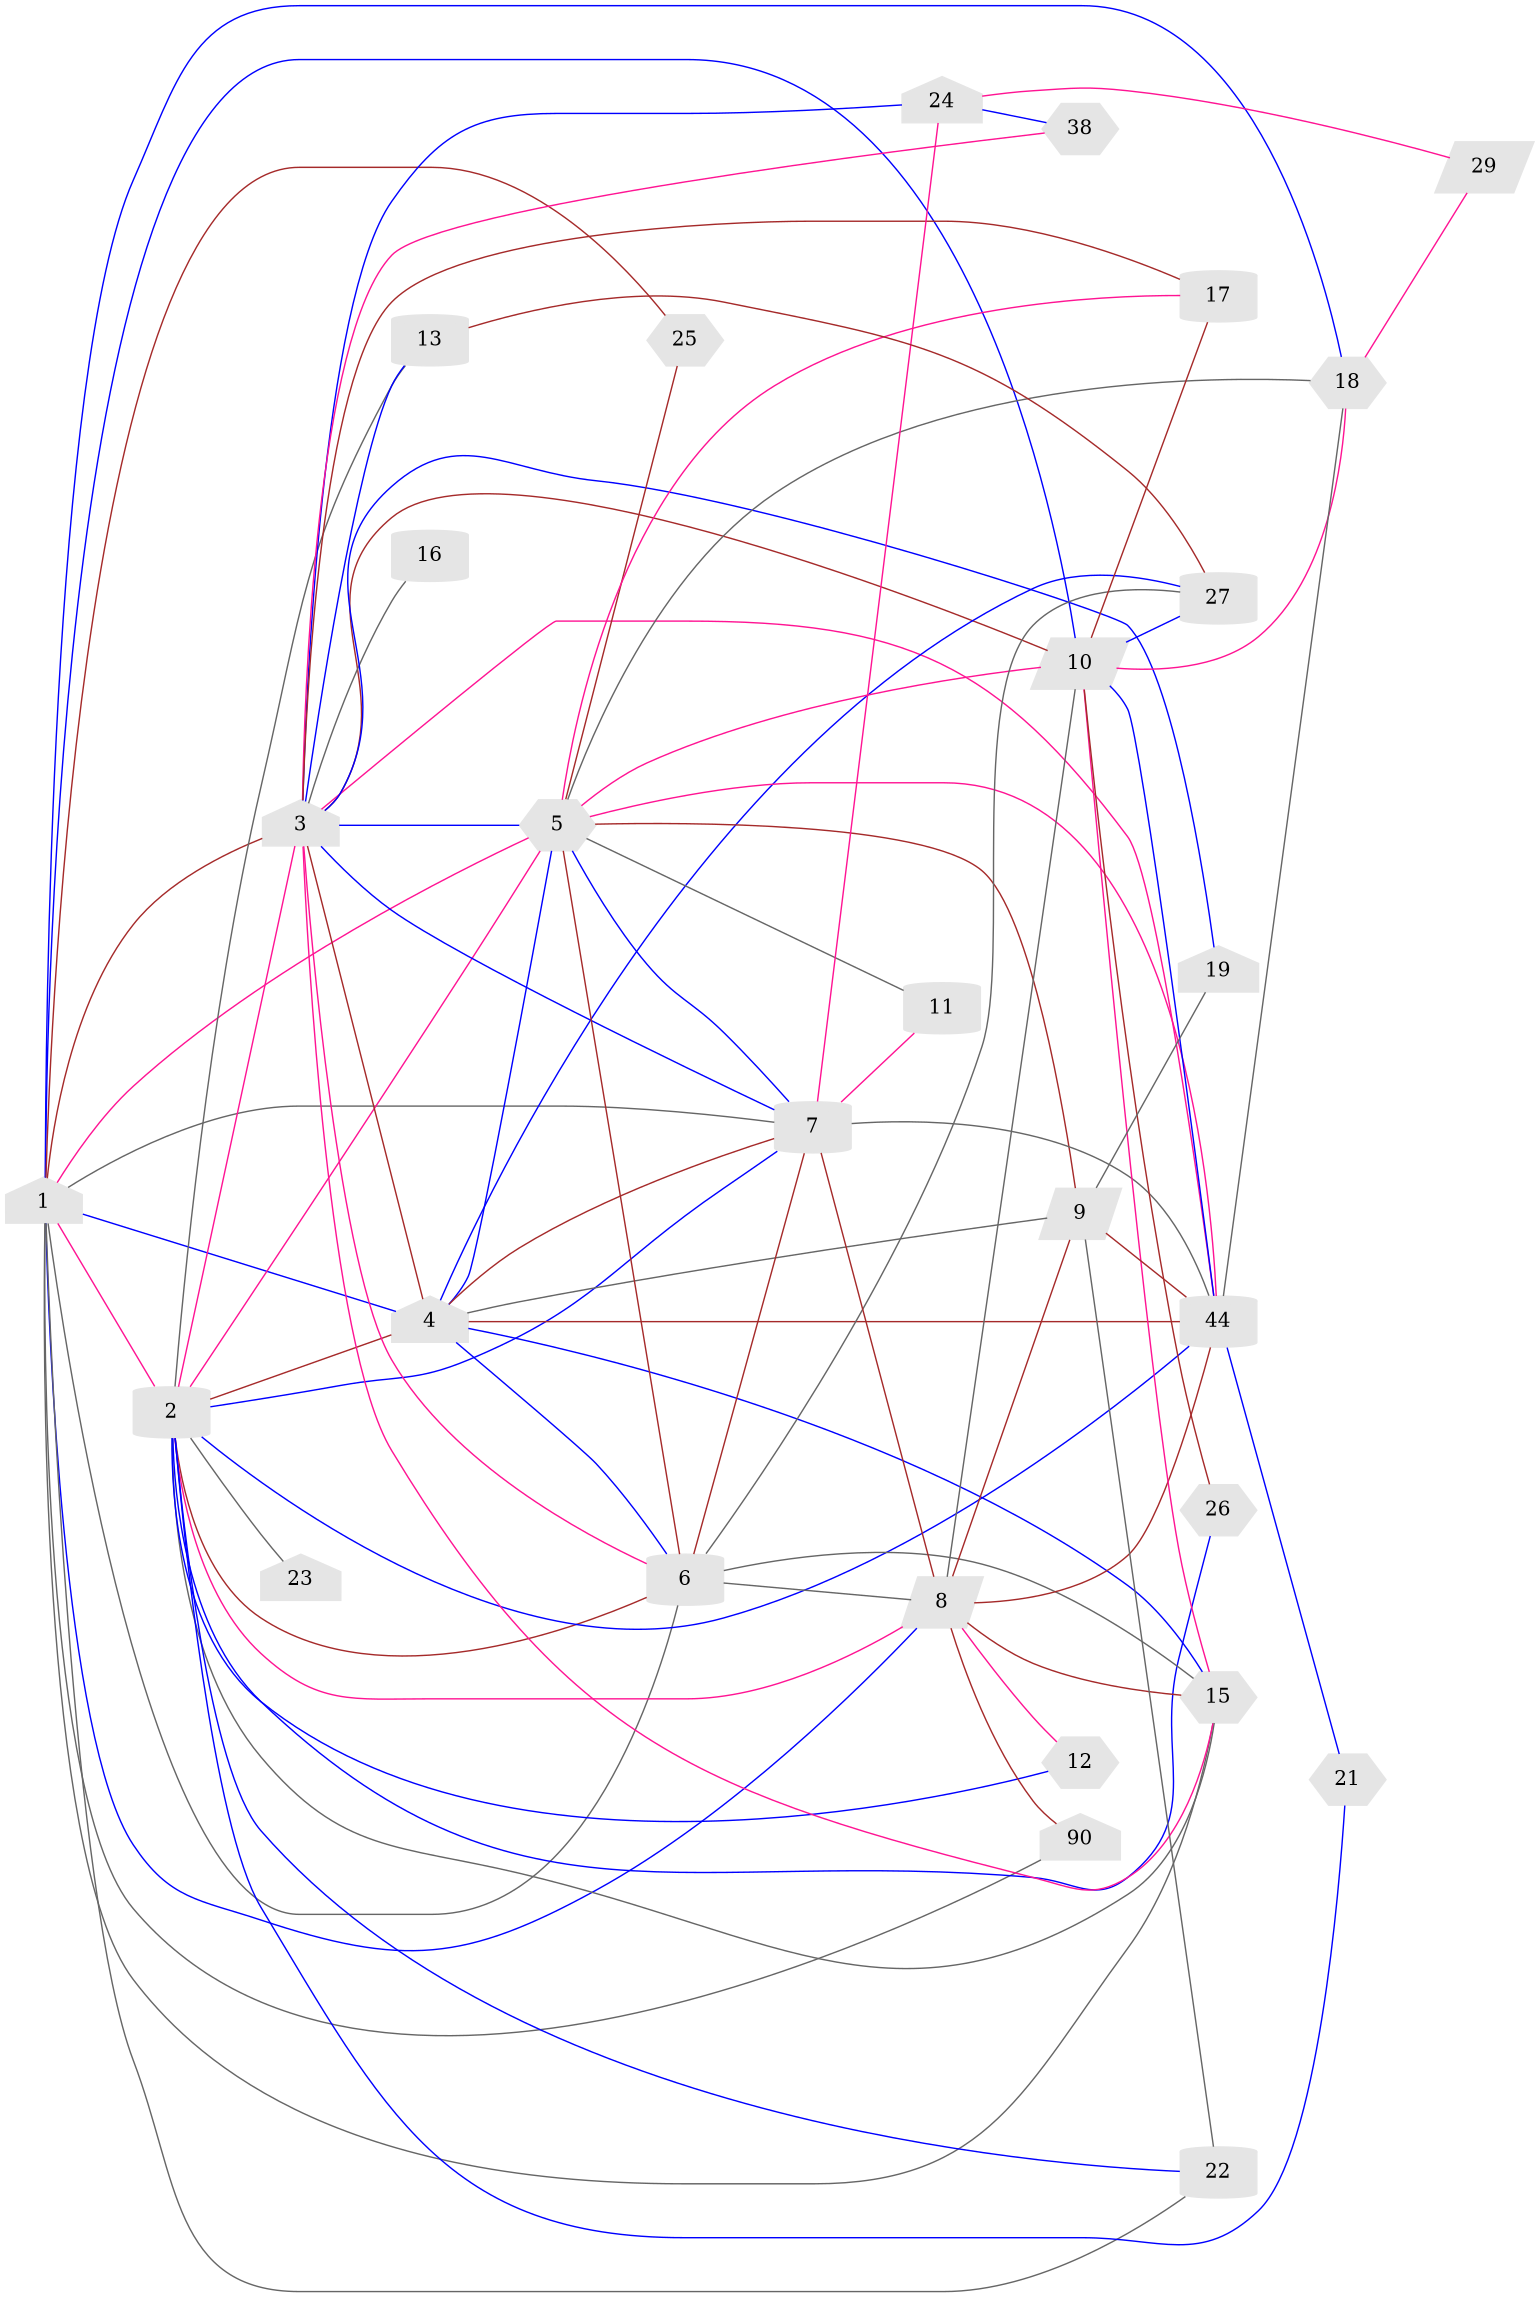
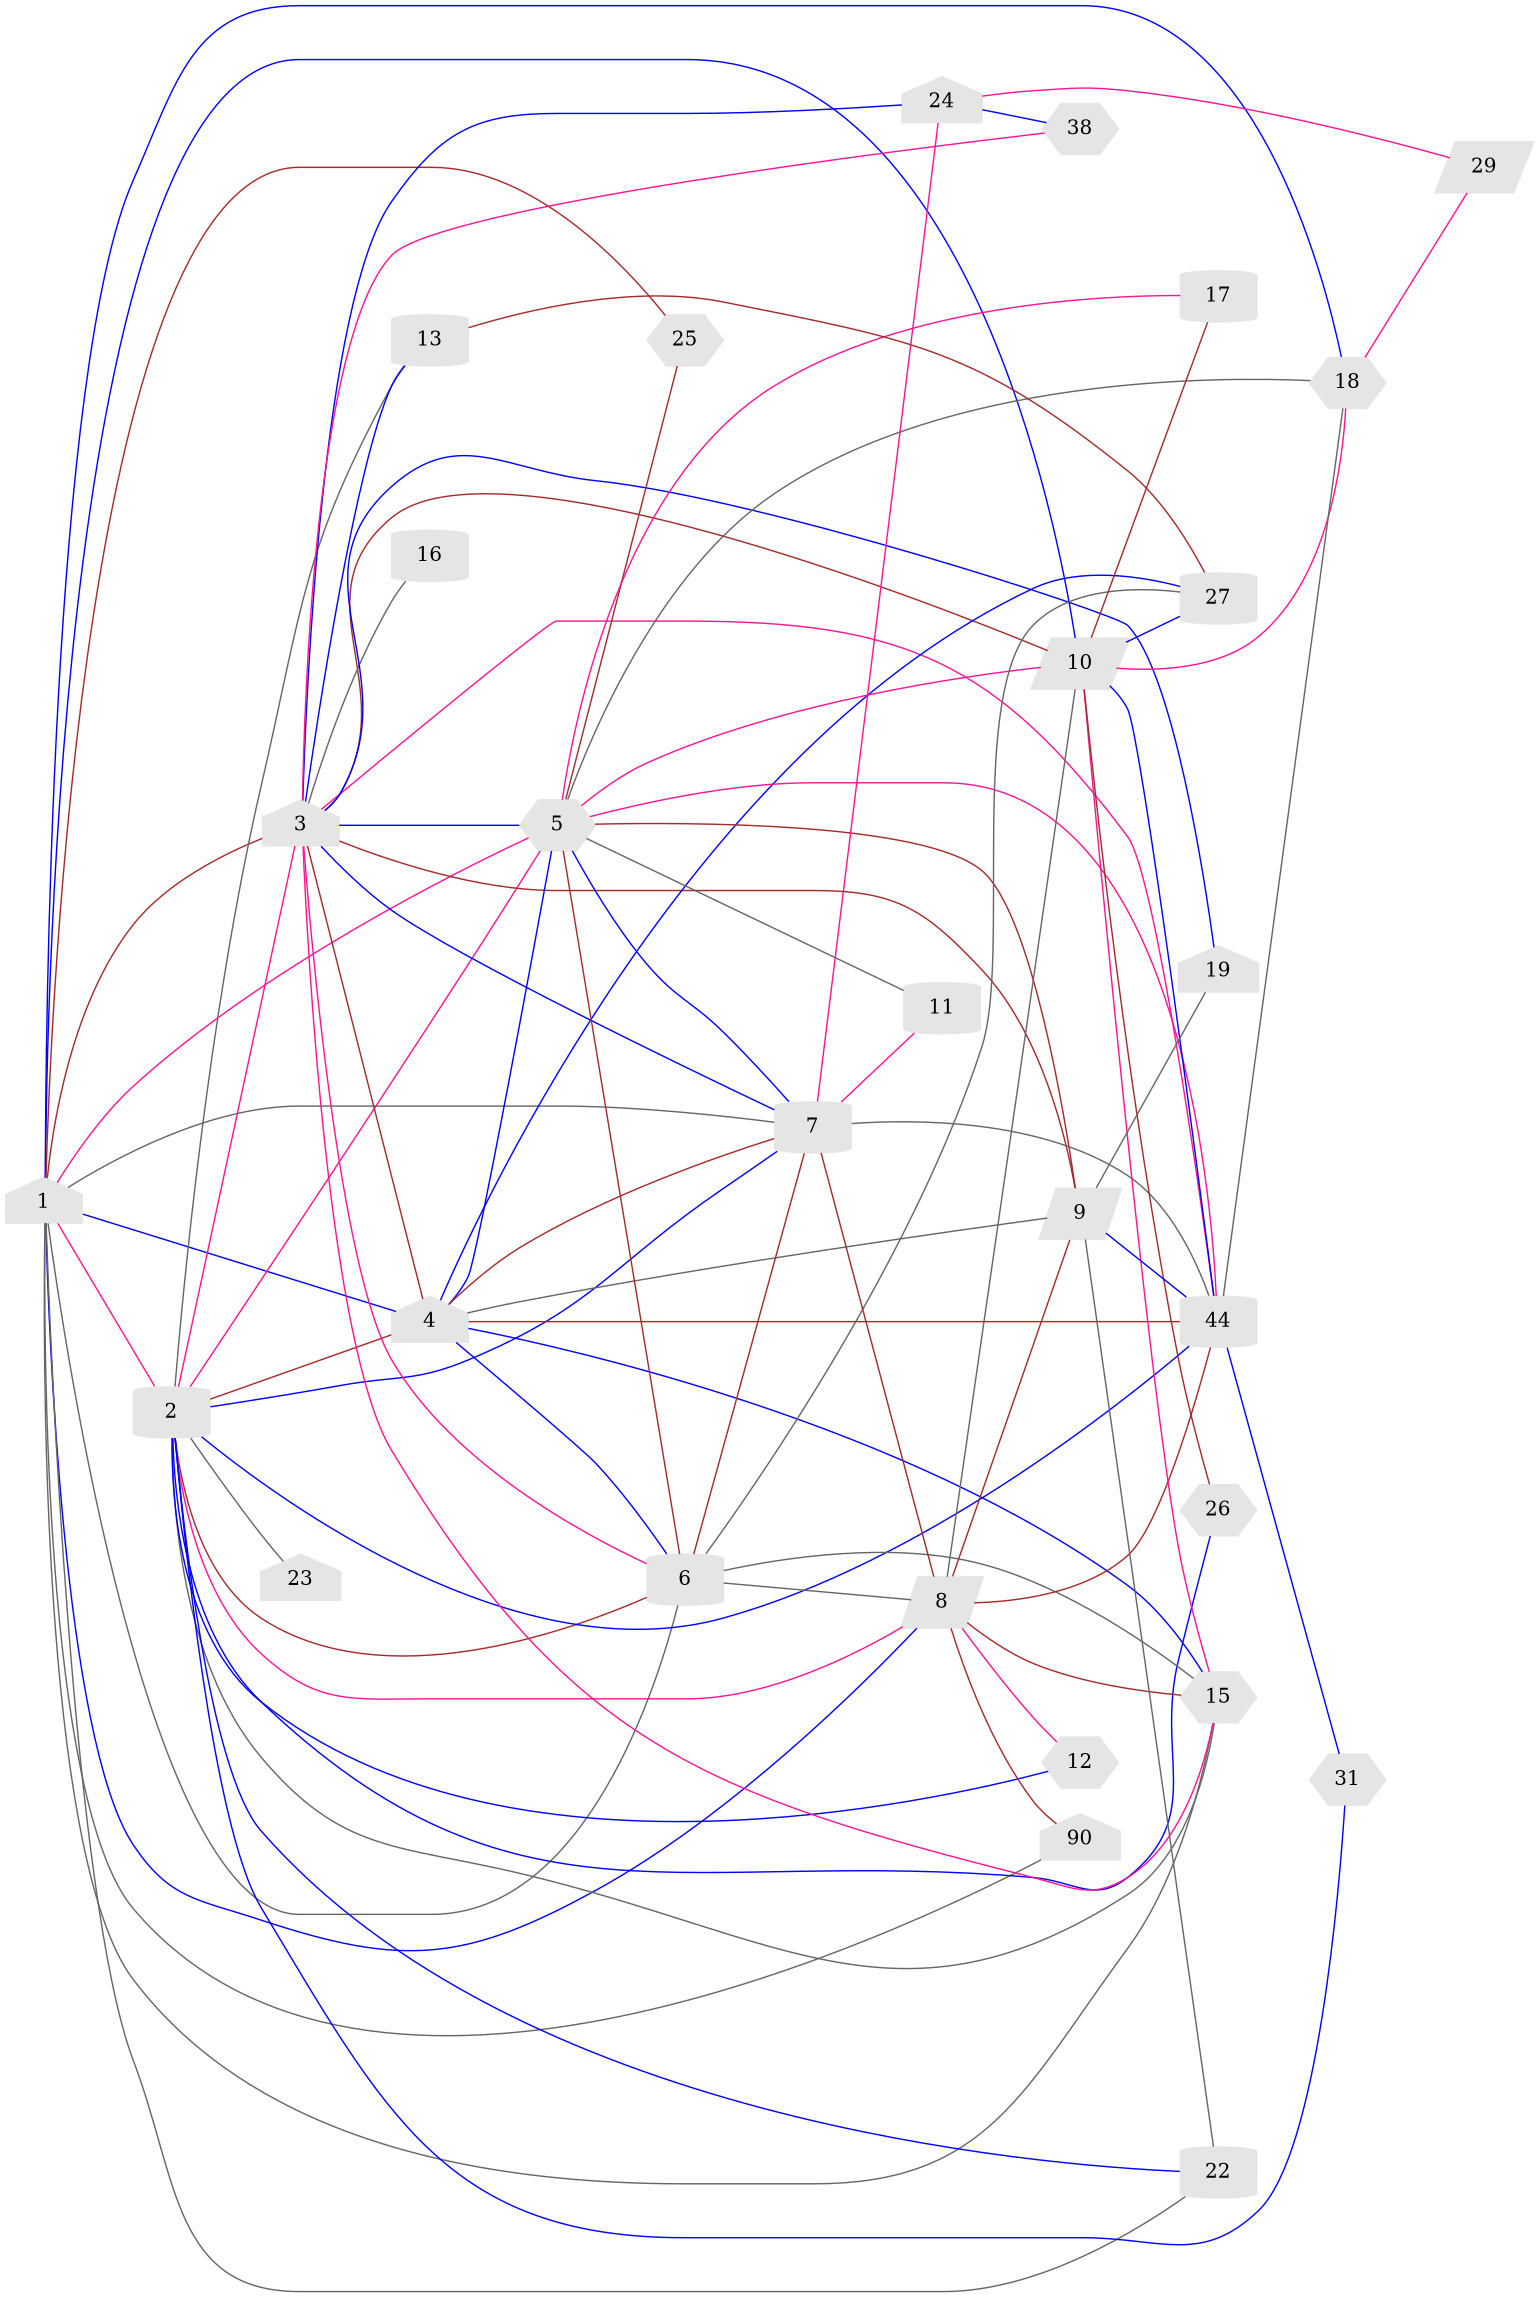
(529, 247) -> (790, 891)
(1152, 1270) -> (1152, 1270)
(1348, 1780) -> (1348, 1780)
